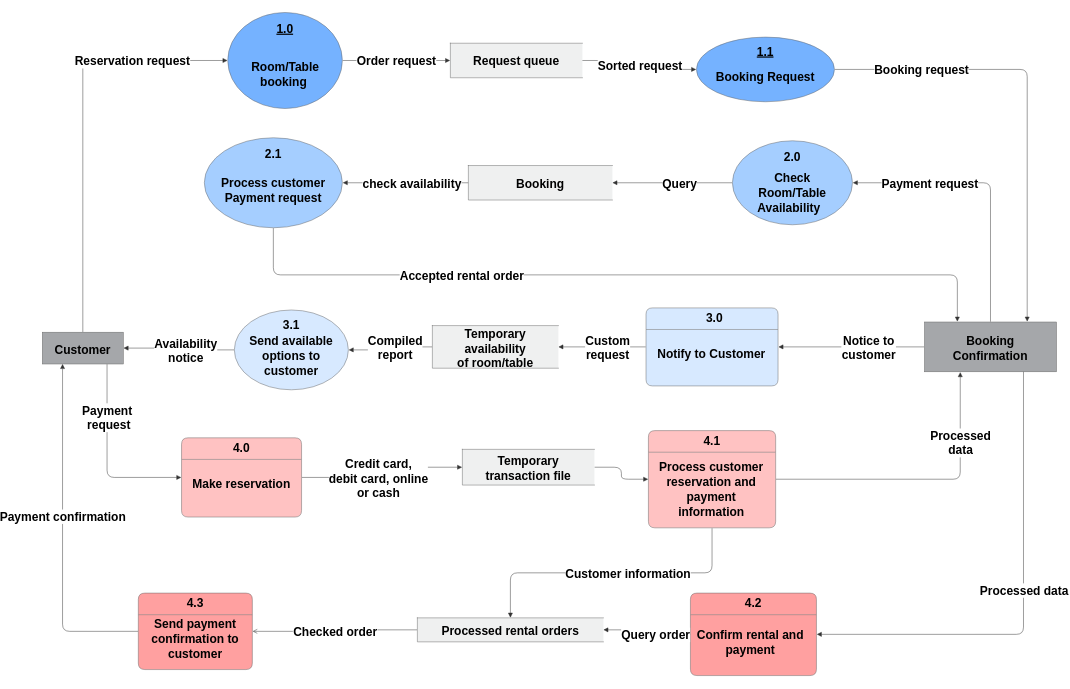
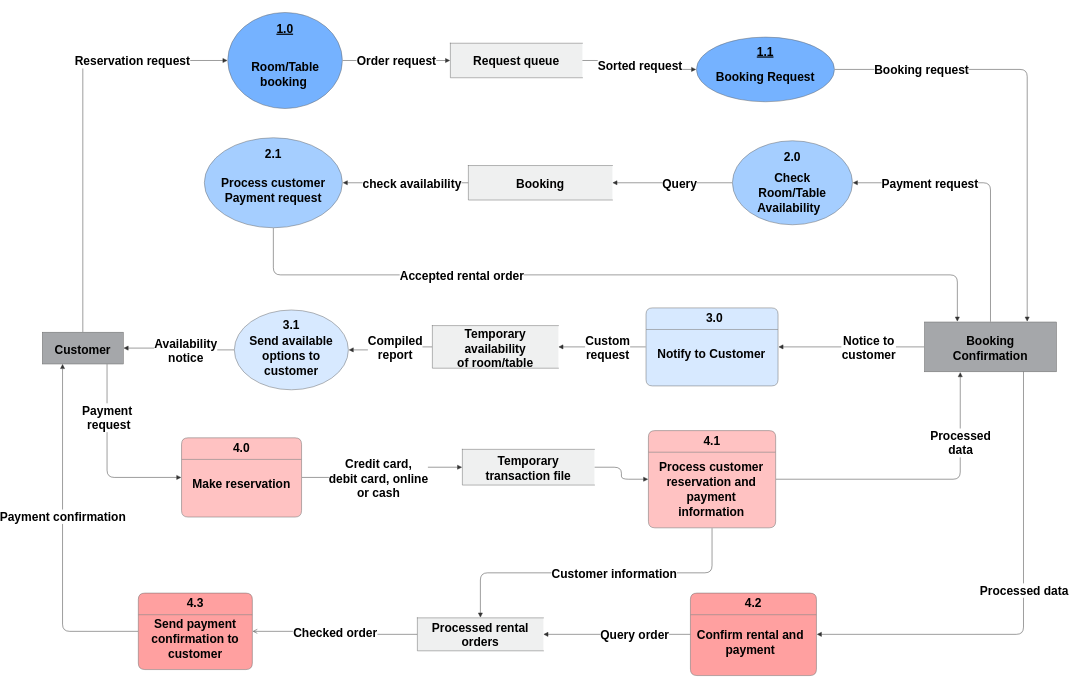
(510, 630) -> (480, 634)
